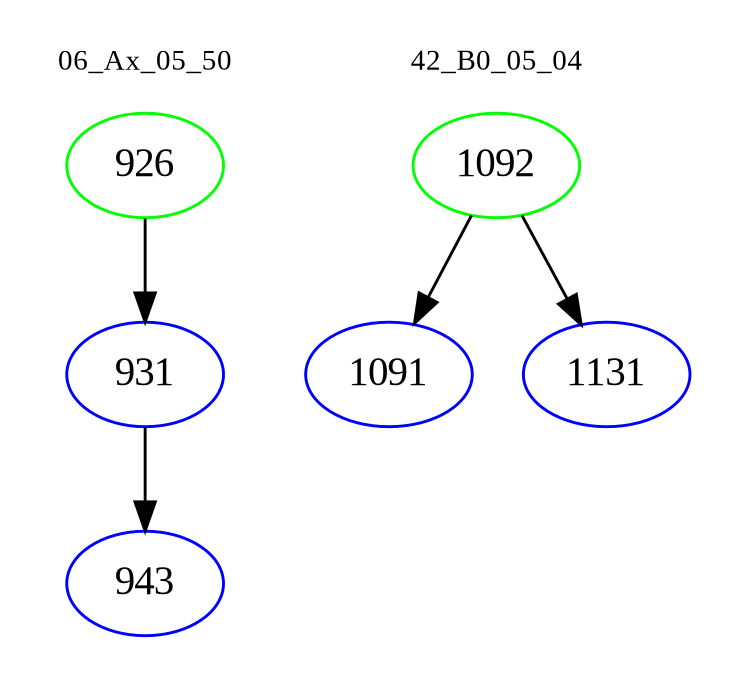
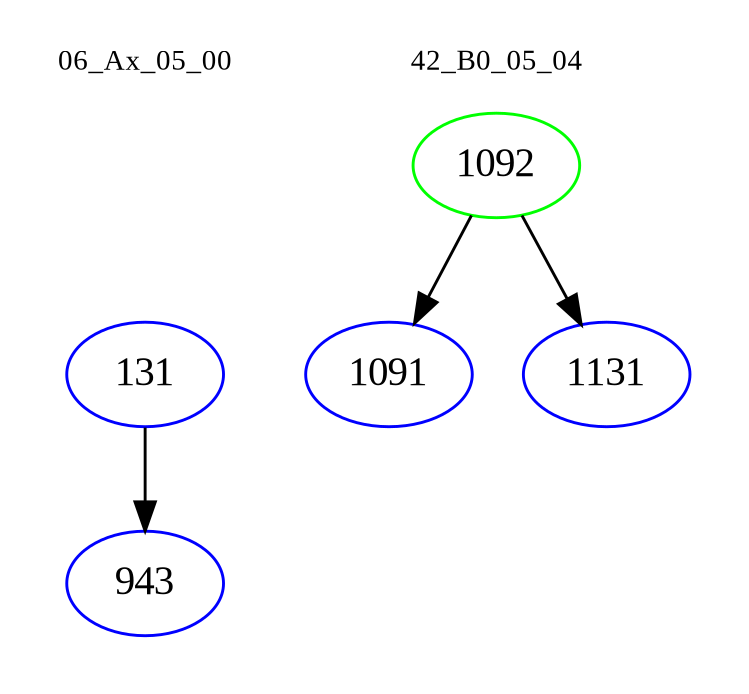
(147, 62) -> (147, 62)
(145, 165) -> none
(145, 374) -> (145, 374)
